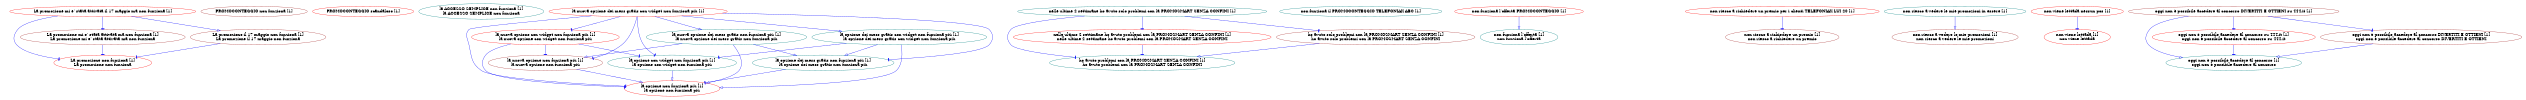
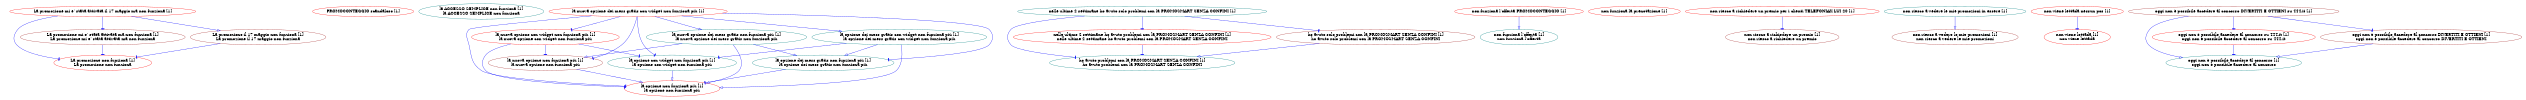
(254, 11) -> none
(1361, 11) -> none
none -> (1634, 11)
